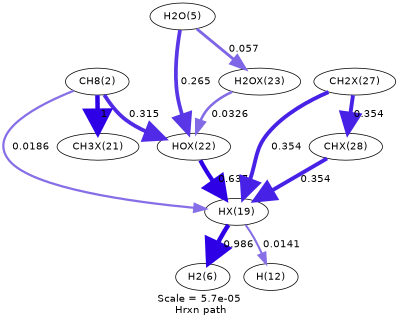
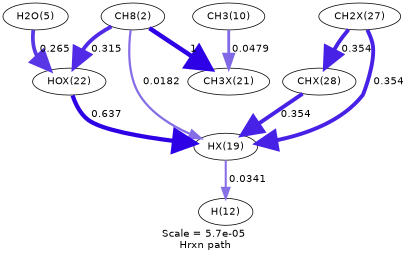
none -> (229, 16)
(260, 82) -> none
(30, 147) -> (160, 82)
(280, 244) -> (246, 179)
(203, 277) -> none
